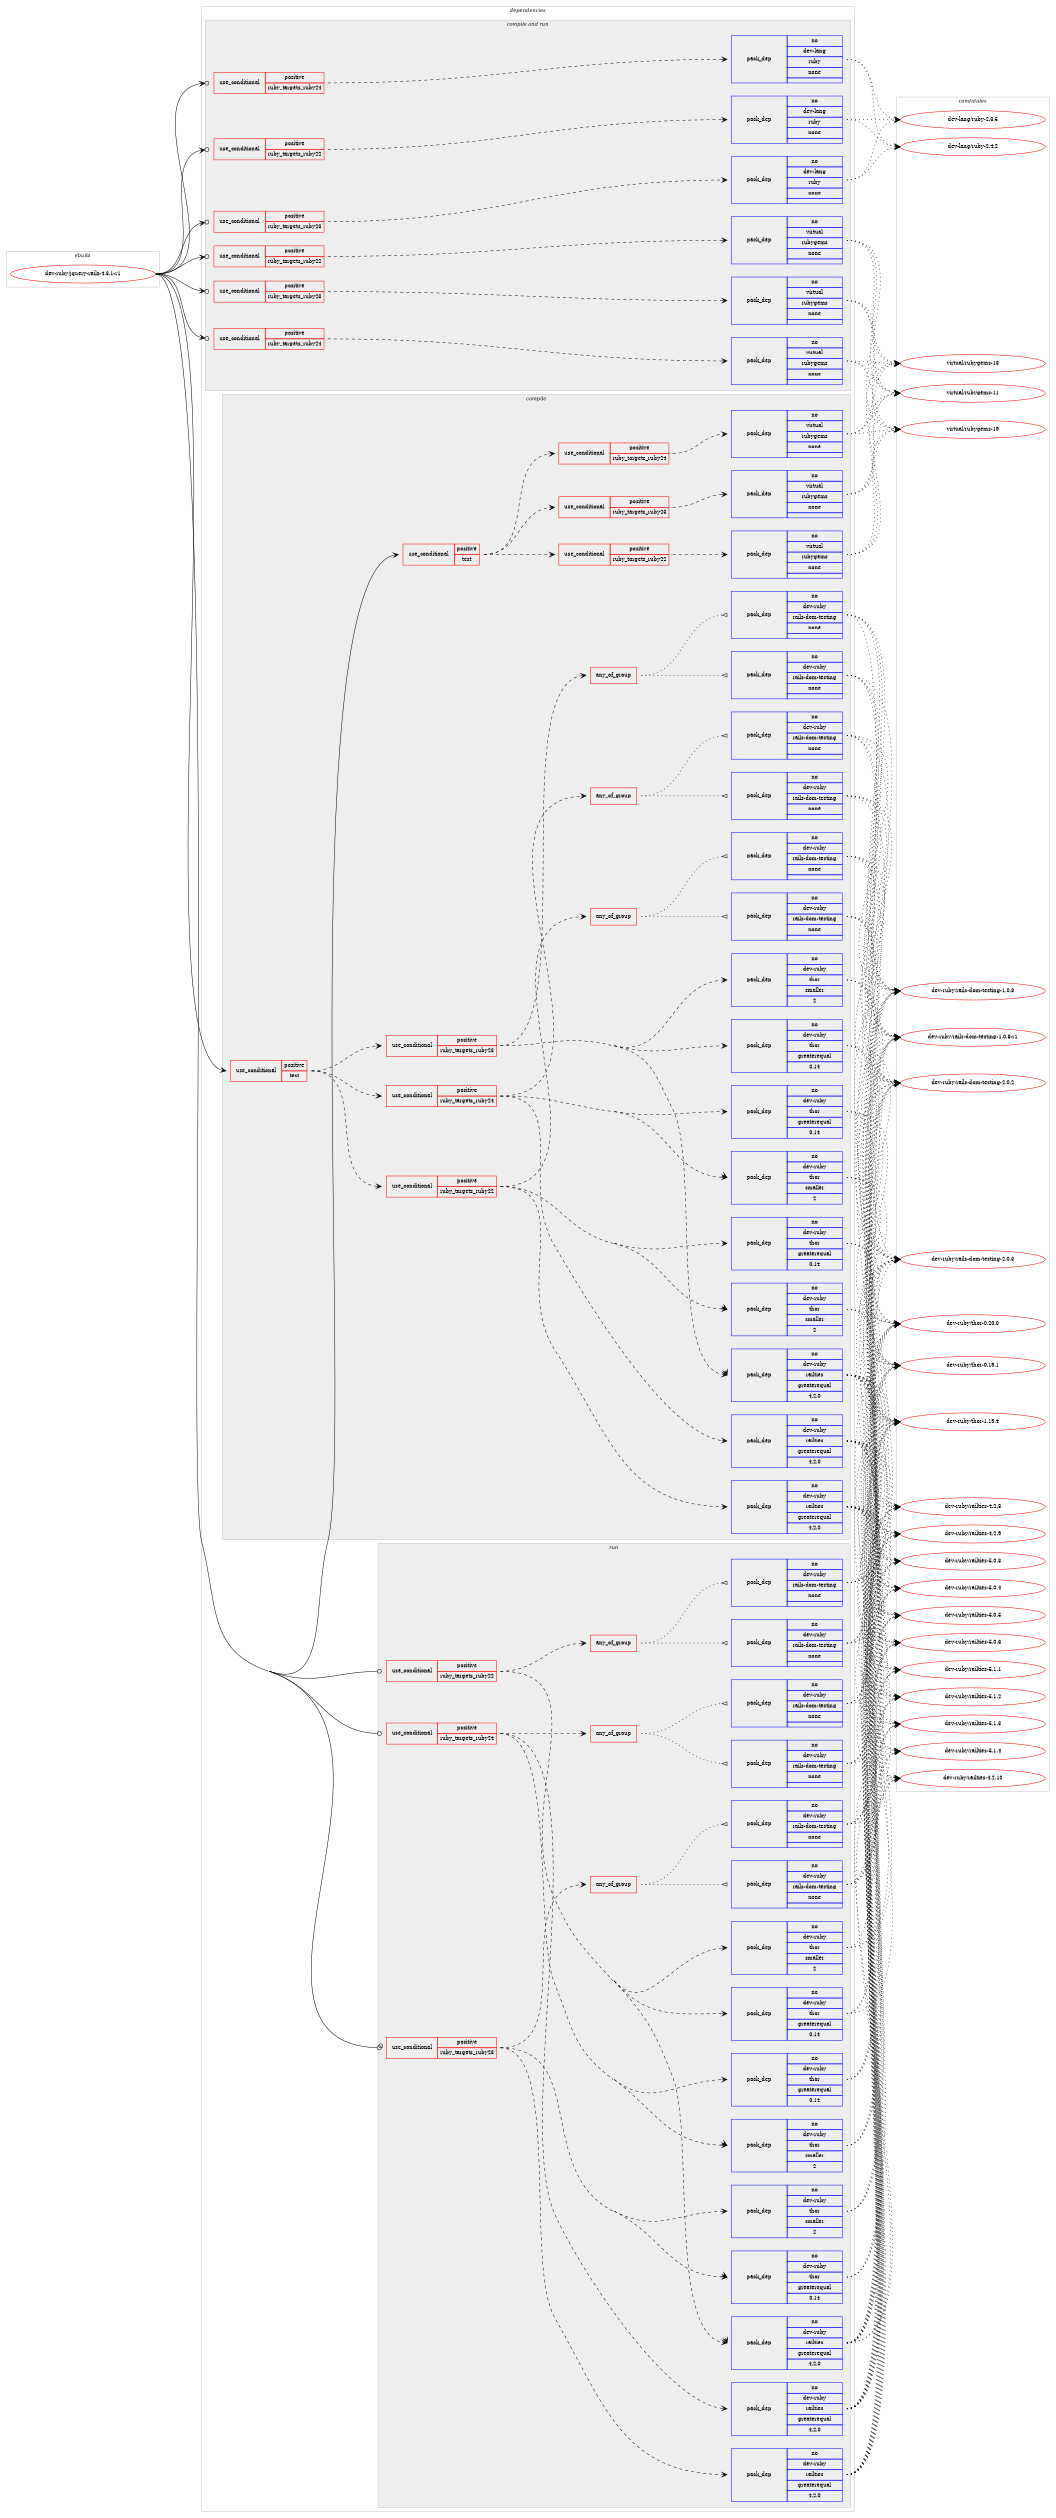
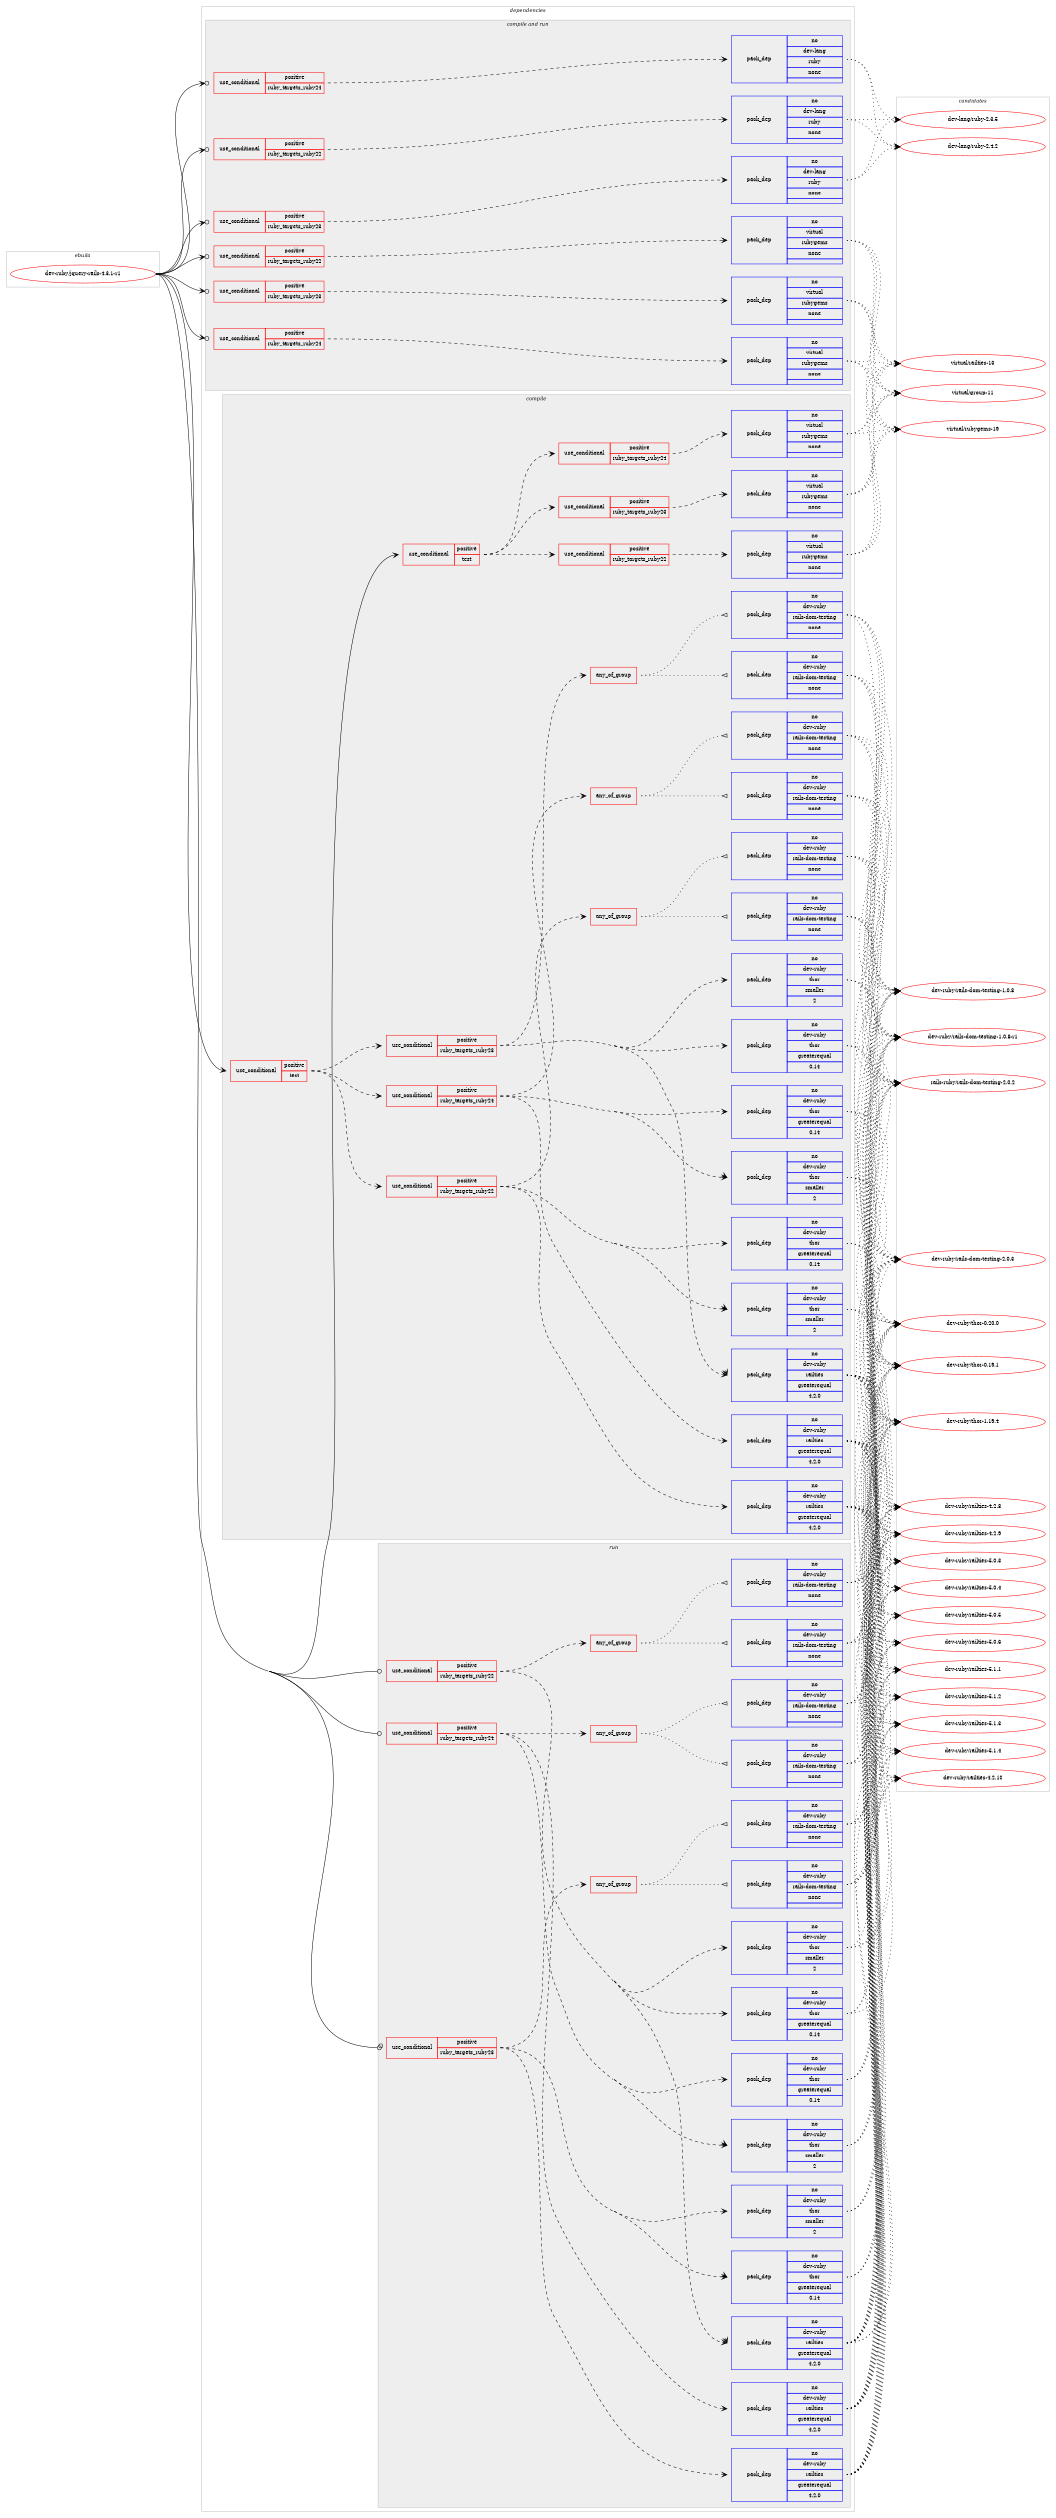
(973, 364) -> (973, 364)
(973, 393) -> (973, 393)
(973, 1083) -> (973, 1083)
